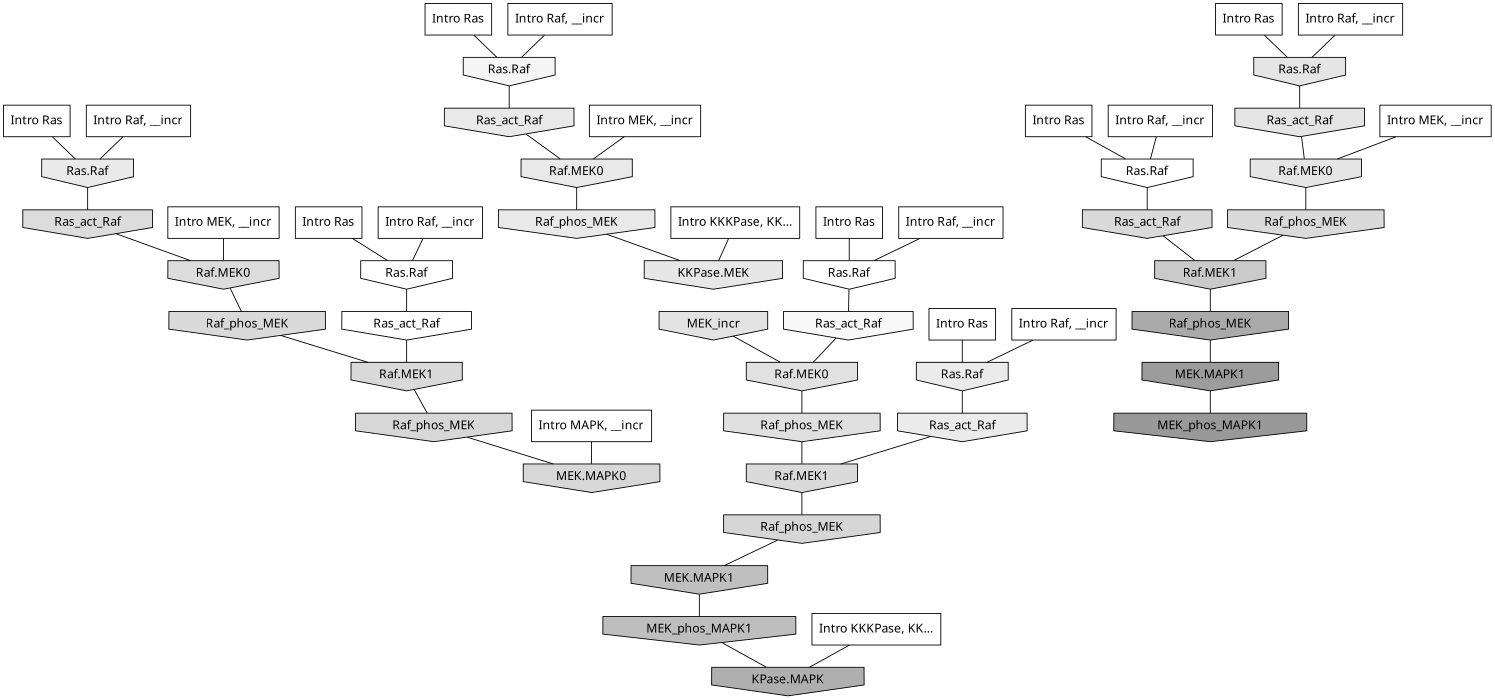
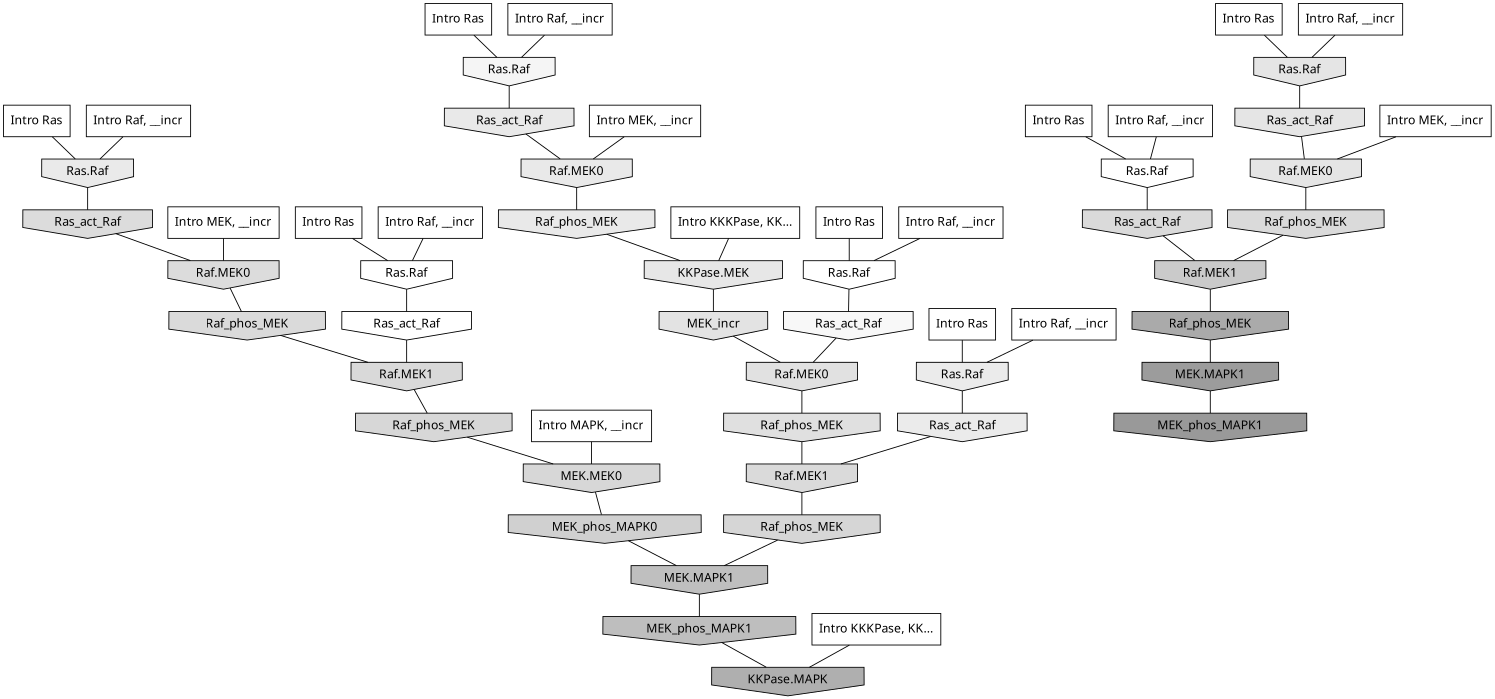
none -> (713, 300)
(592, 477) -> (592, 477)
none -> (605, 528)
(788, 680) -> (788, 680)
